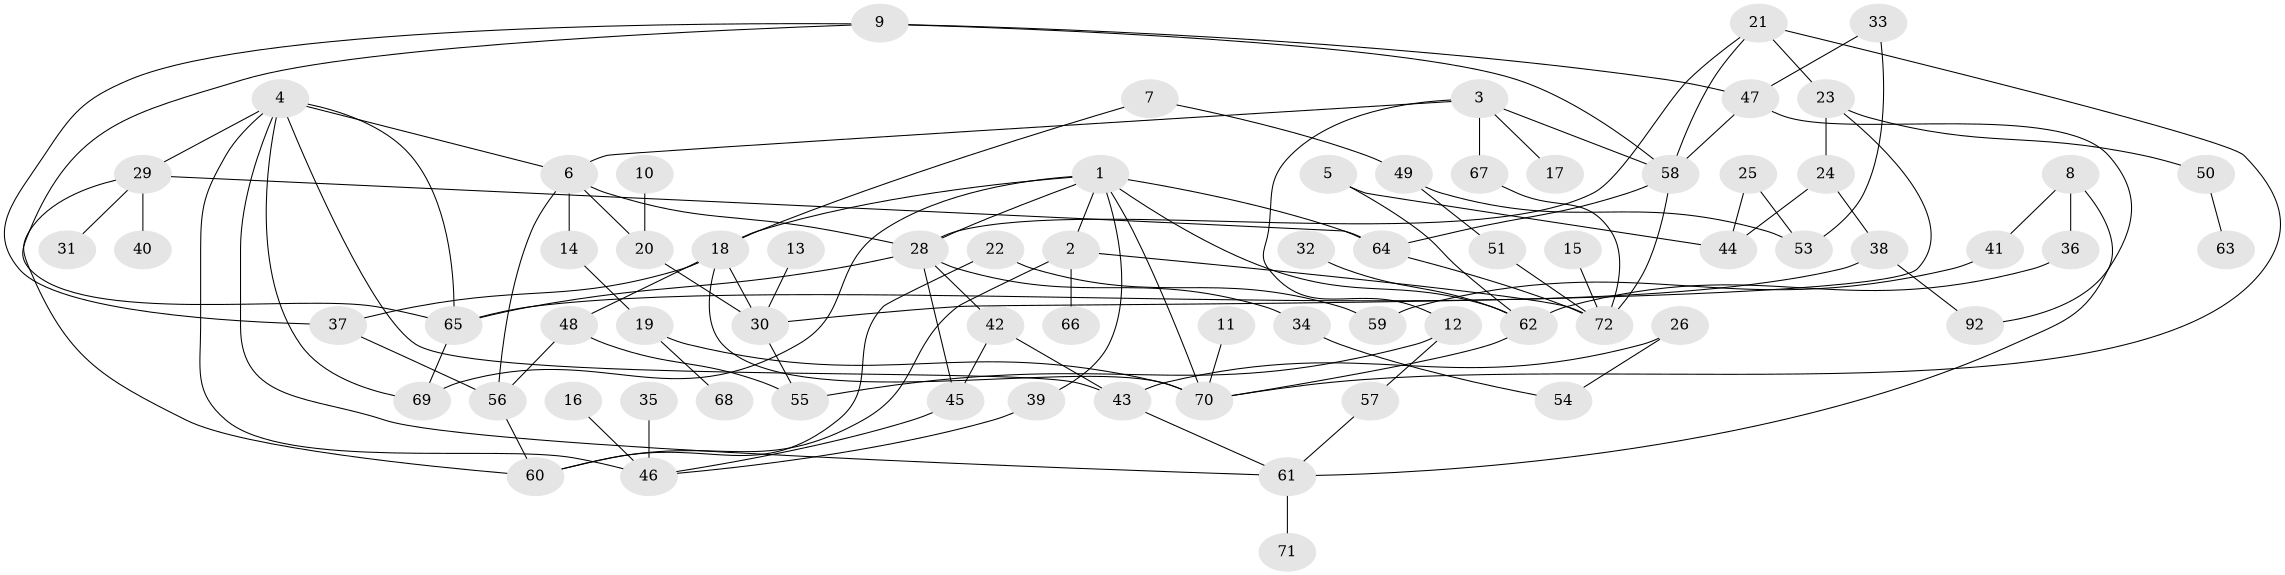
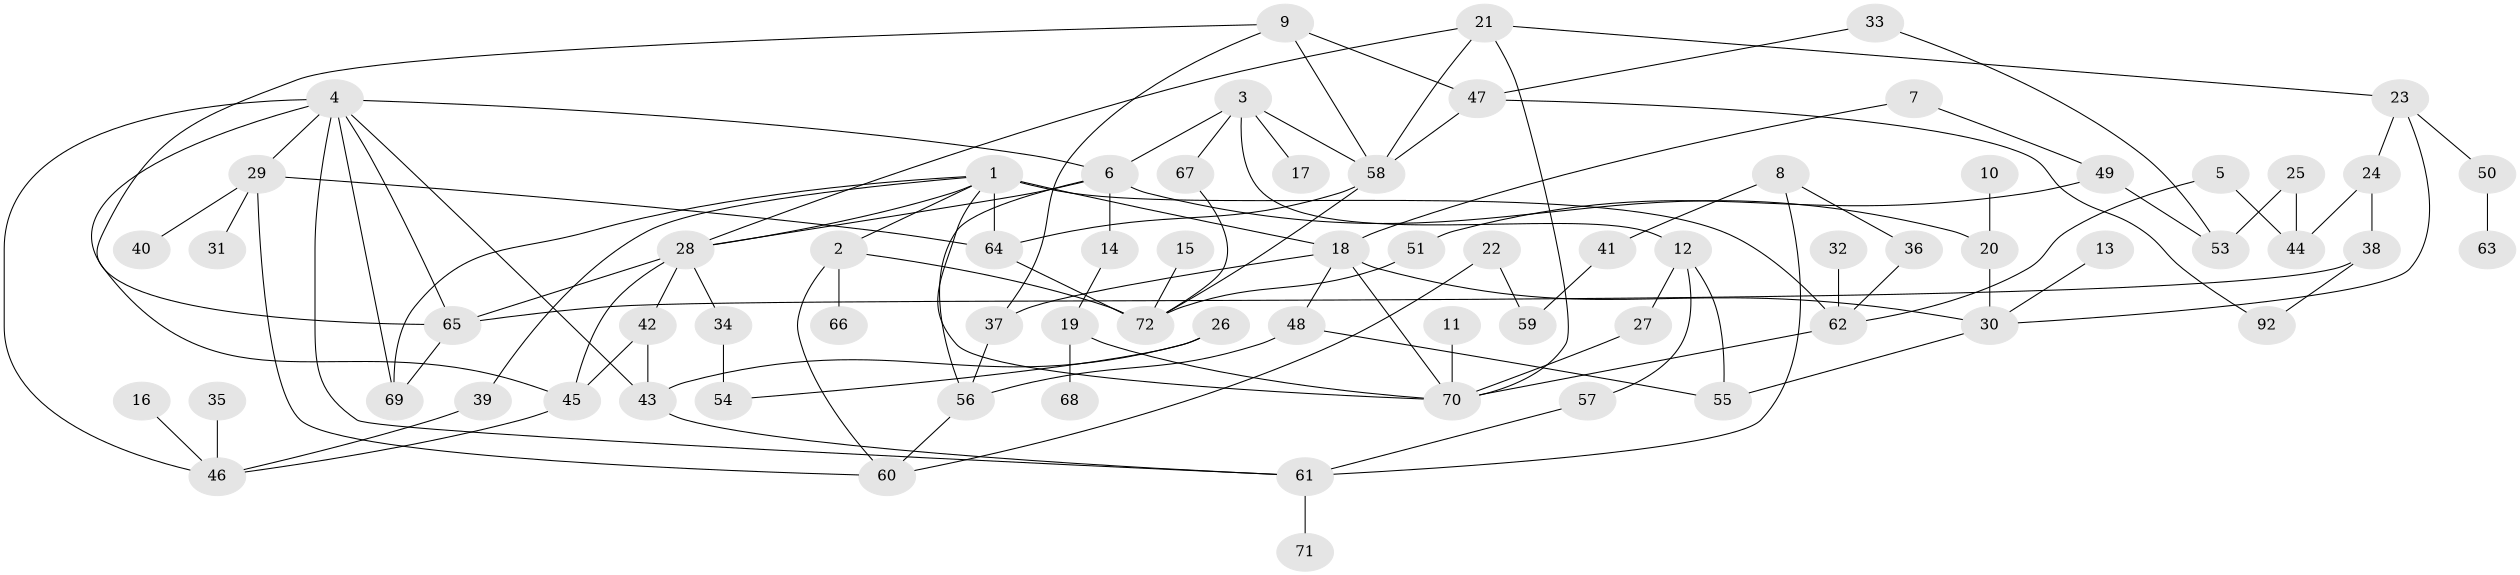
none -> (1643, 325)
none -> (169, 328)
